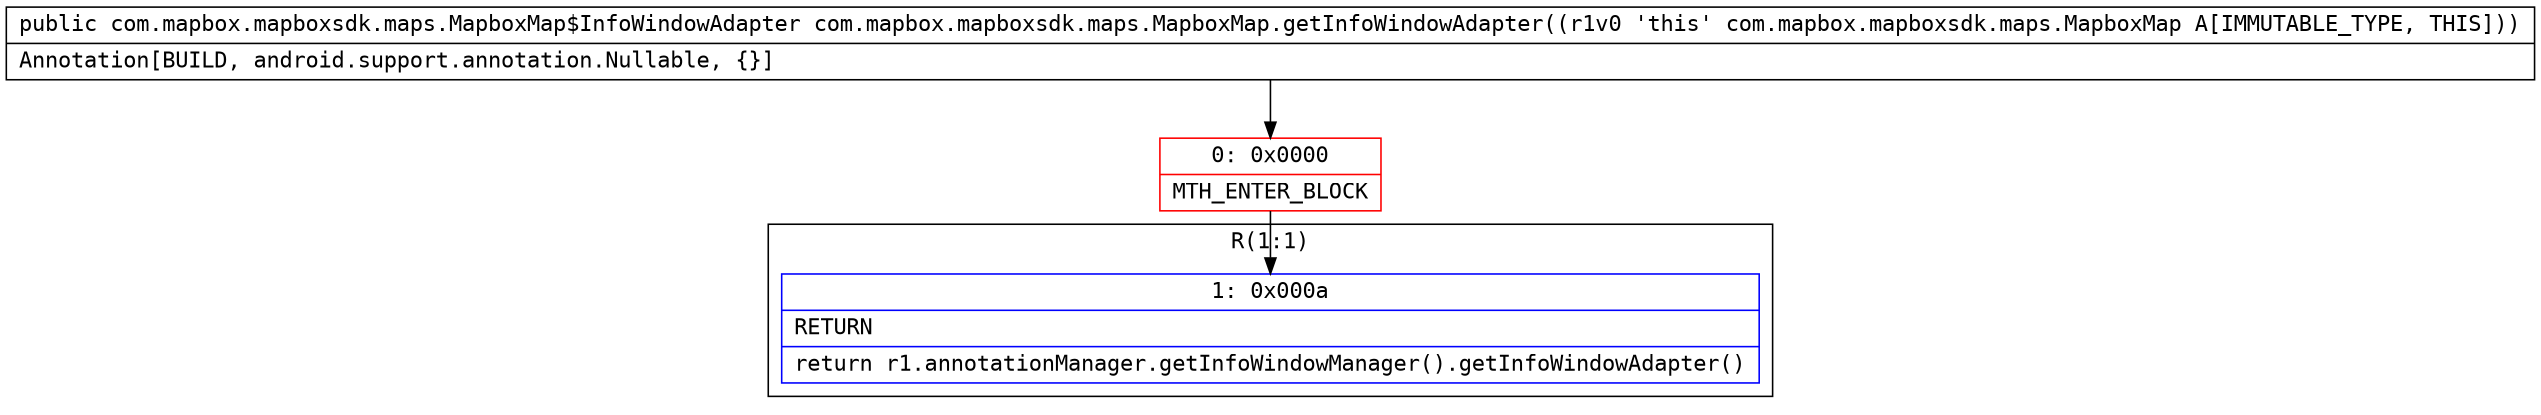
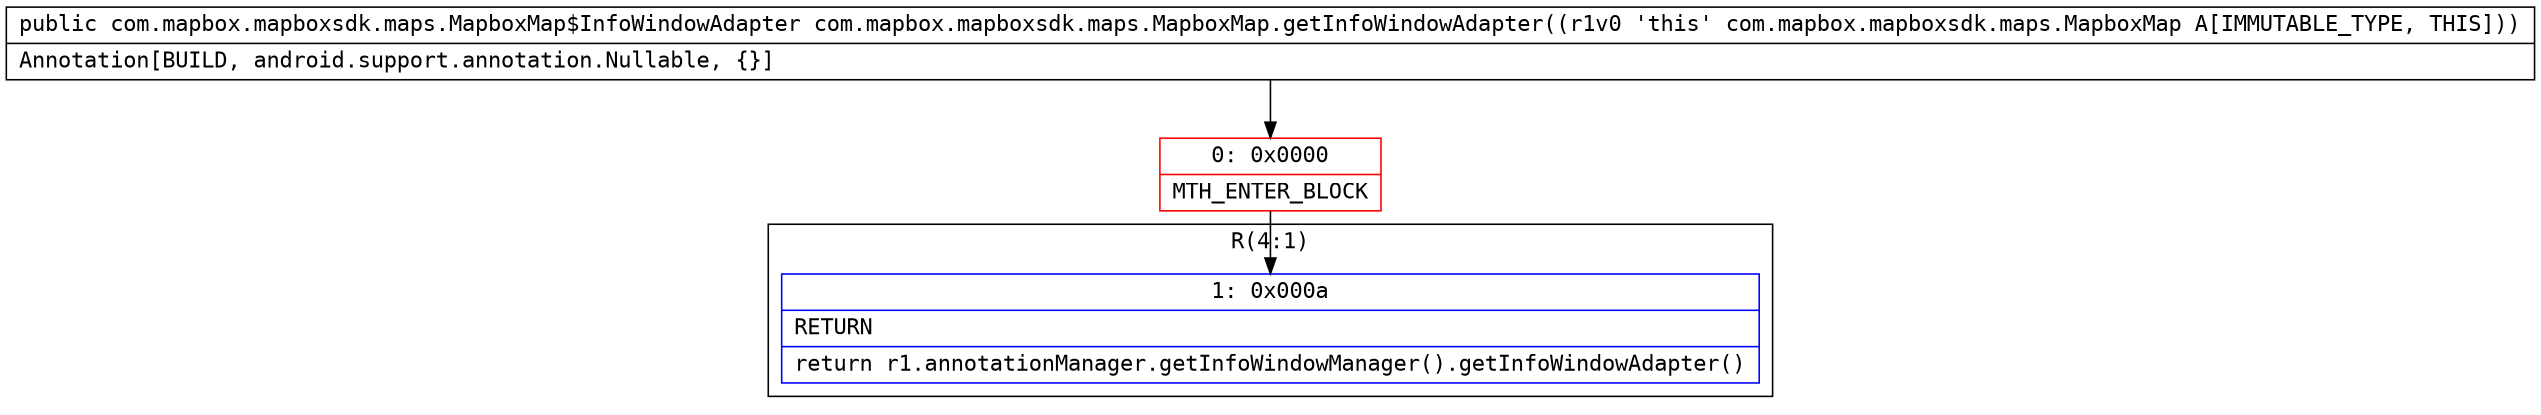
(1270, 242) -> (1270, 242)
